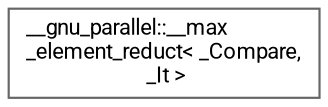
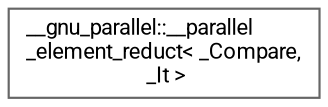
(164, 53) -> (164, 53)
